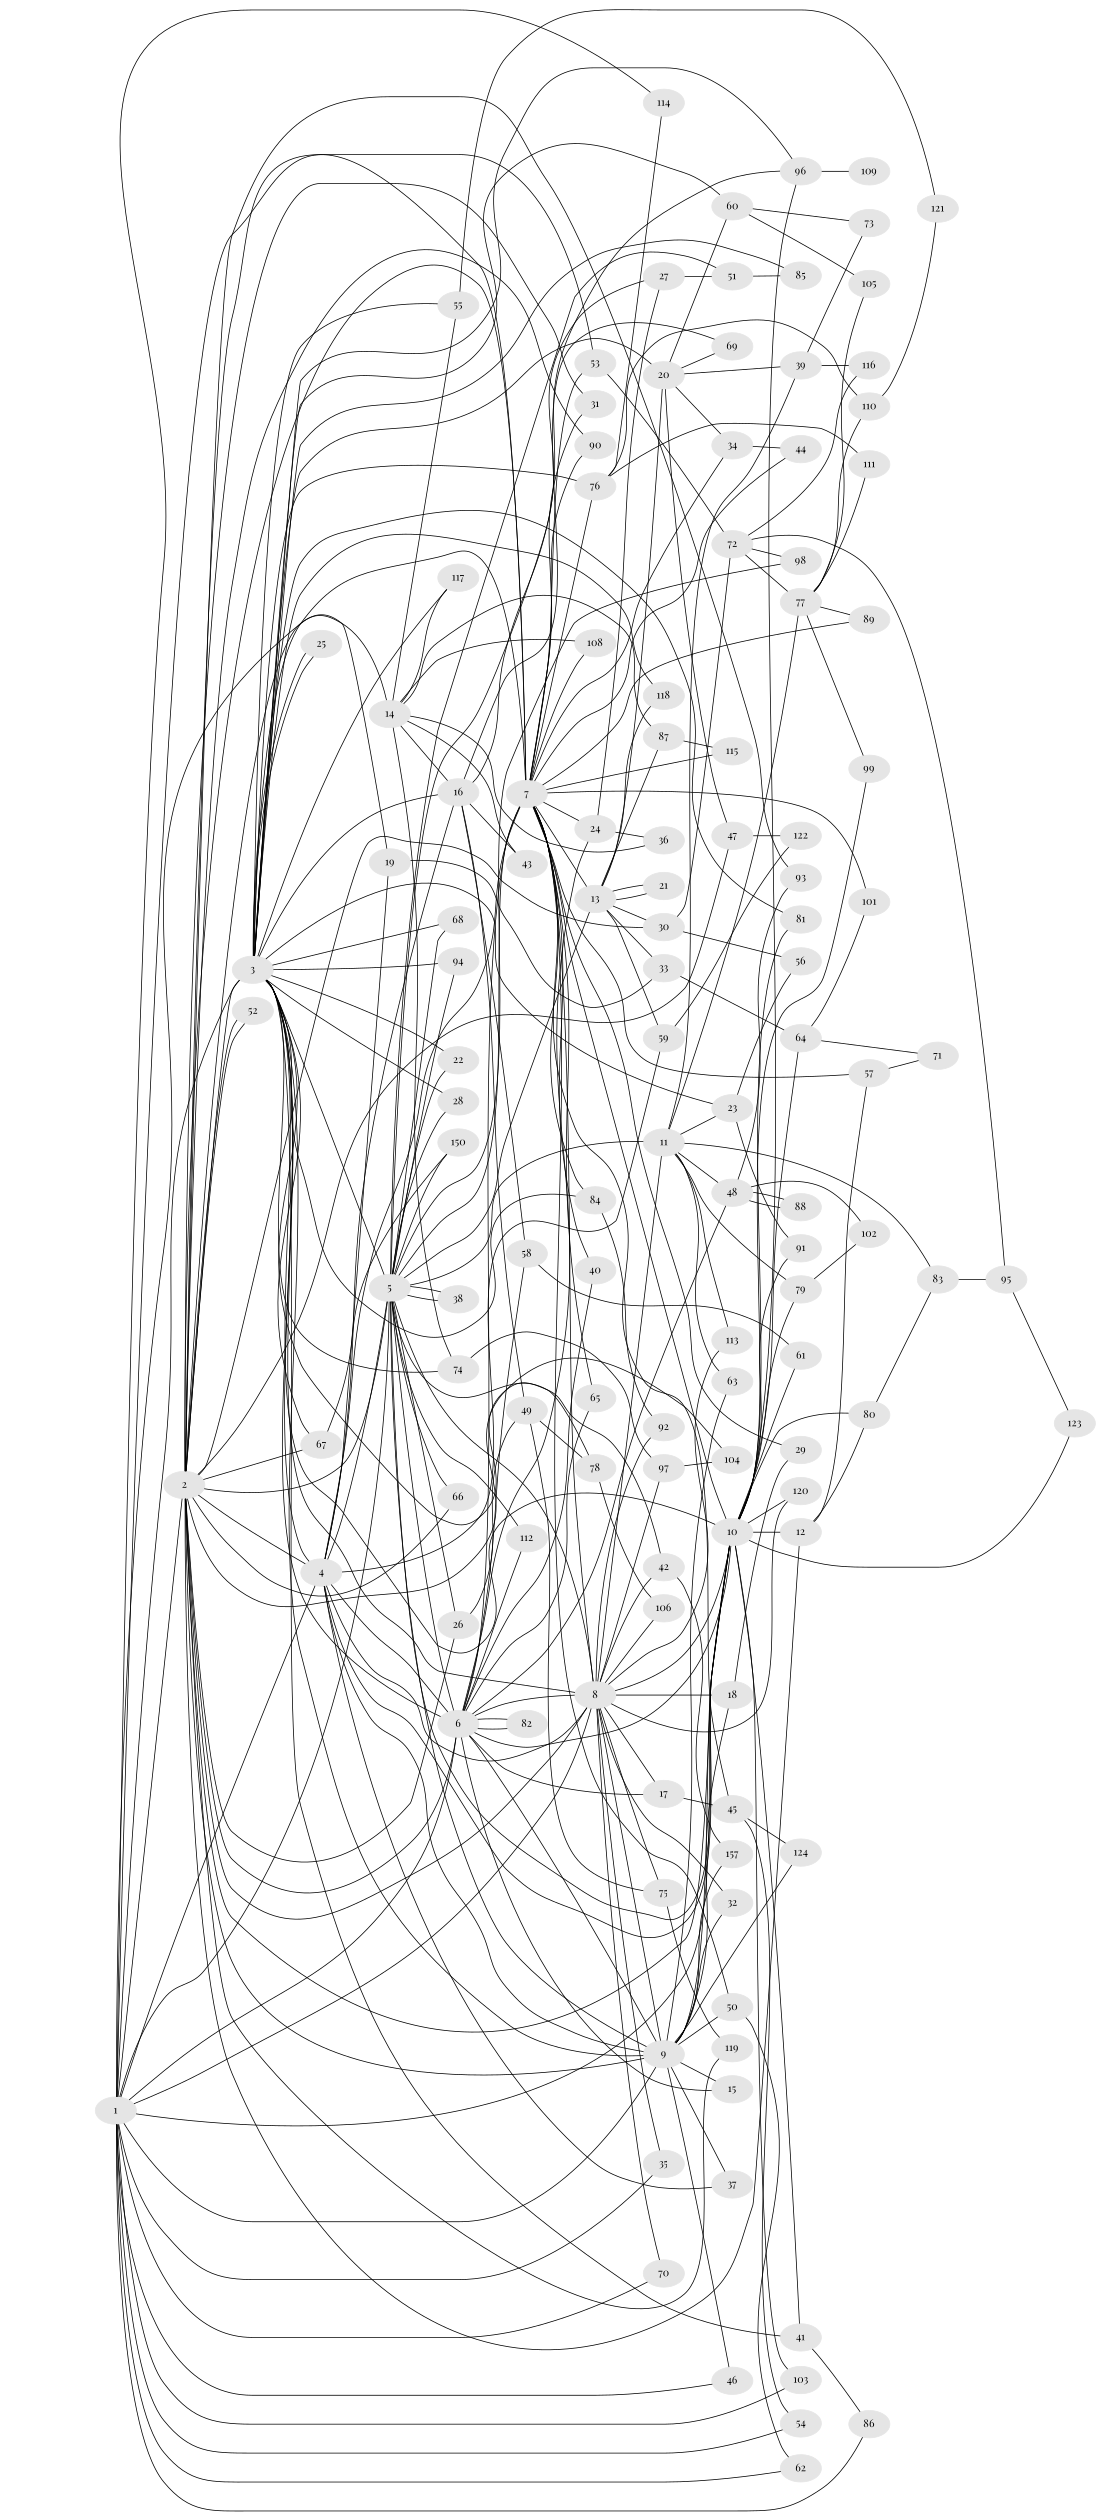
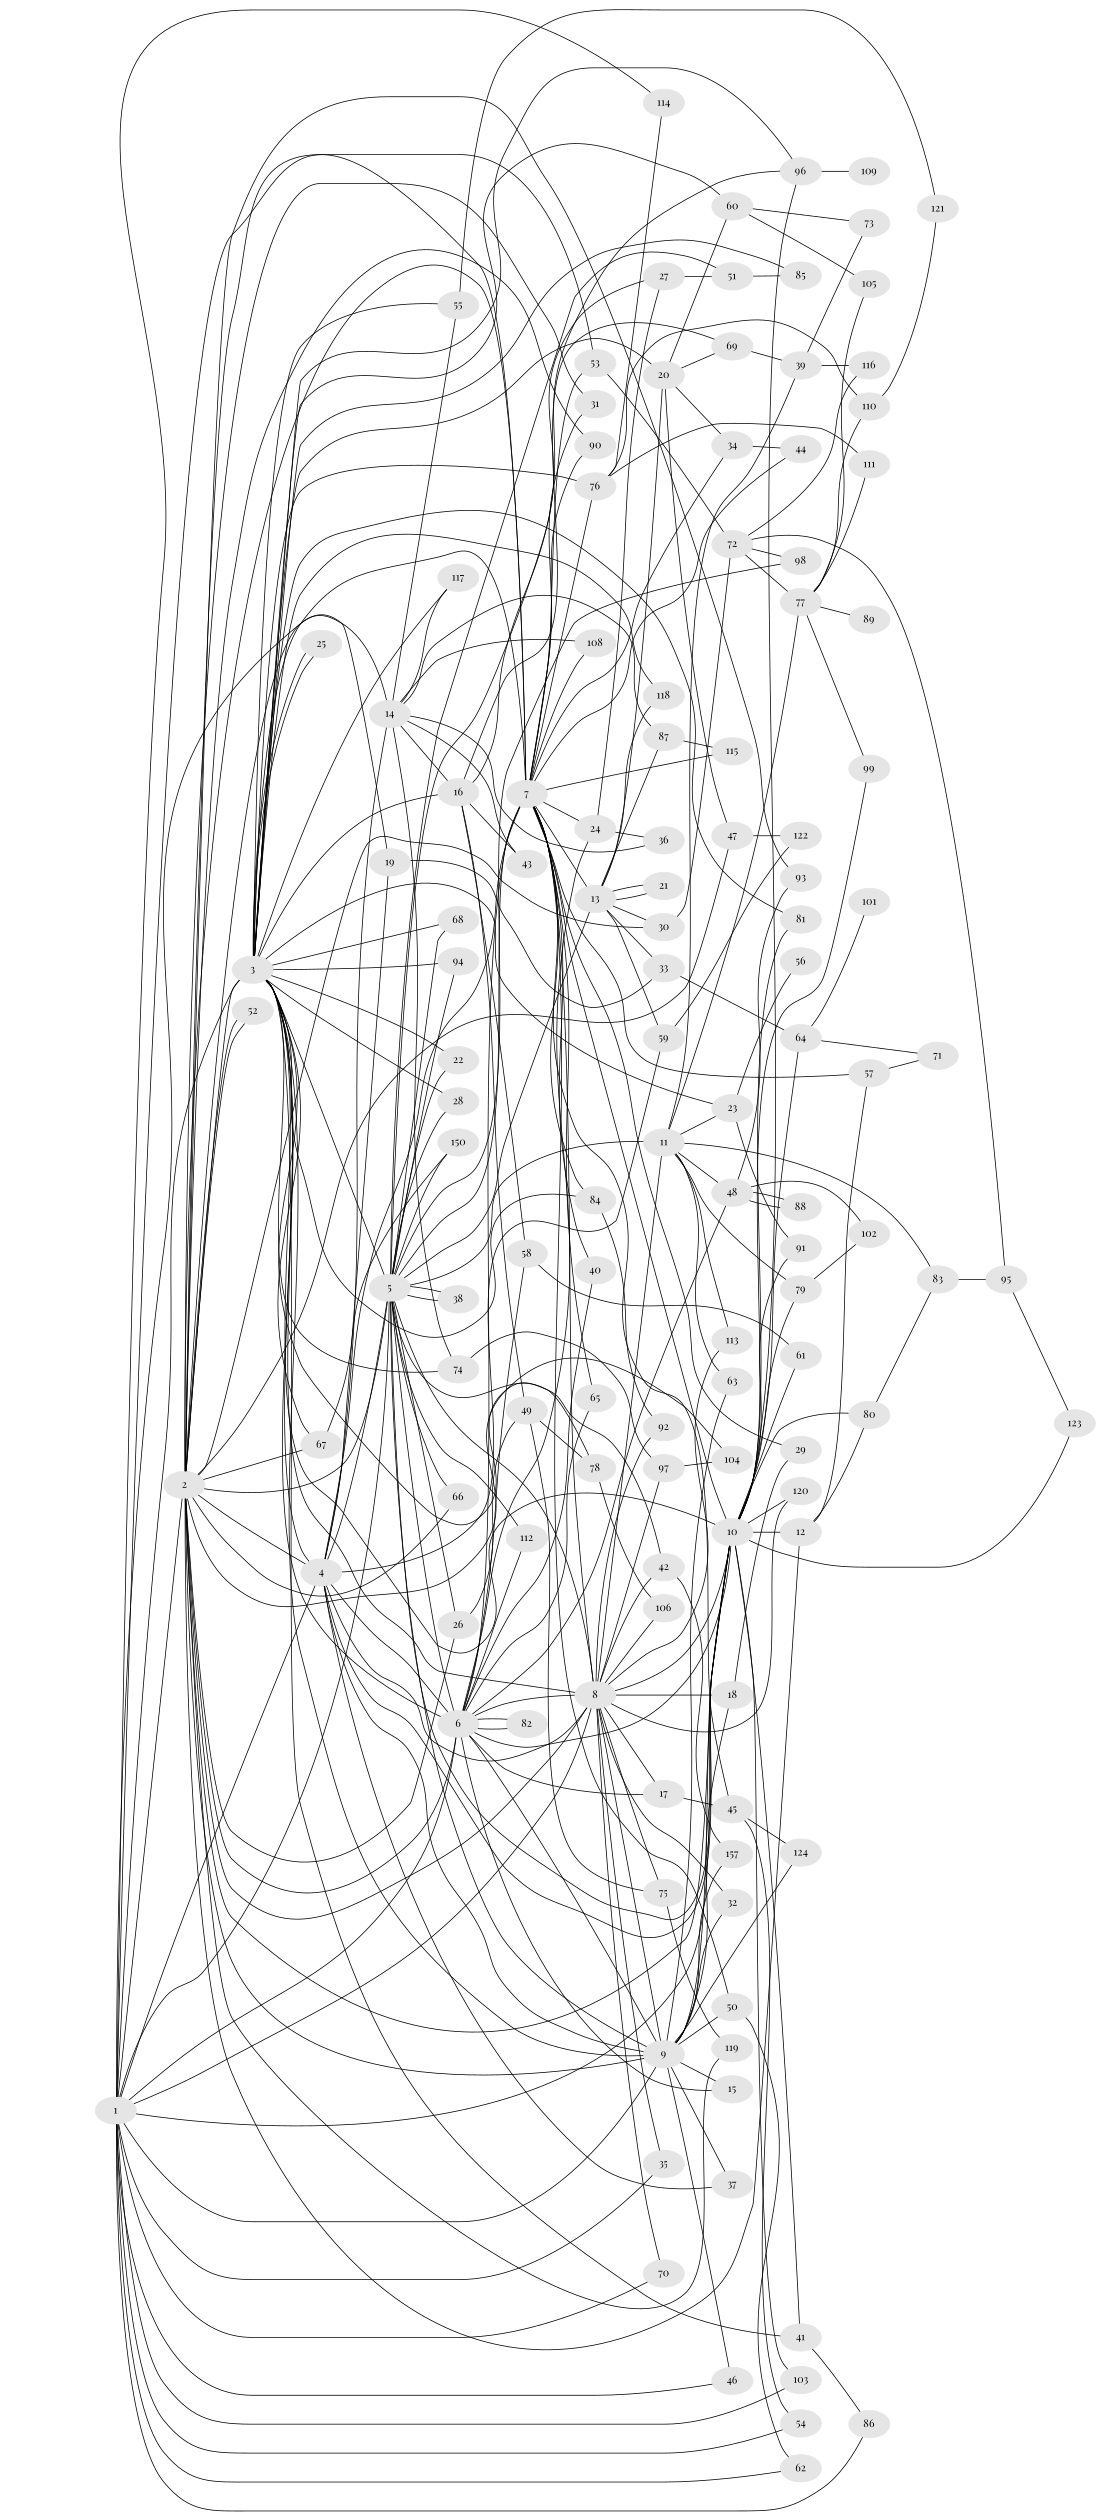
(732, 370) -> (767, 356)
(670, 662) -> none
(729, 795) -> none
(735, 945) -> none
(374, 1122) -> (357, 1164)
